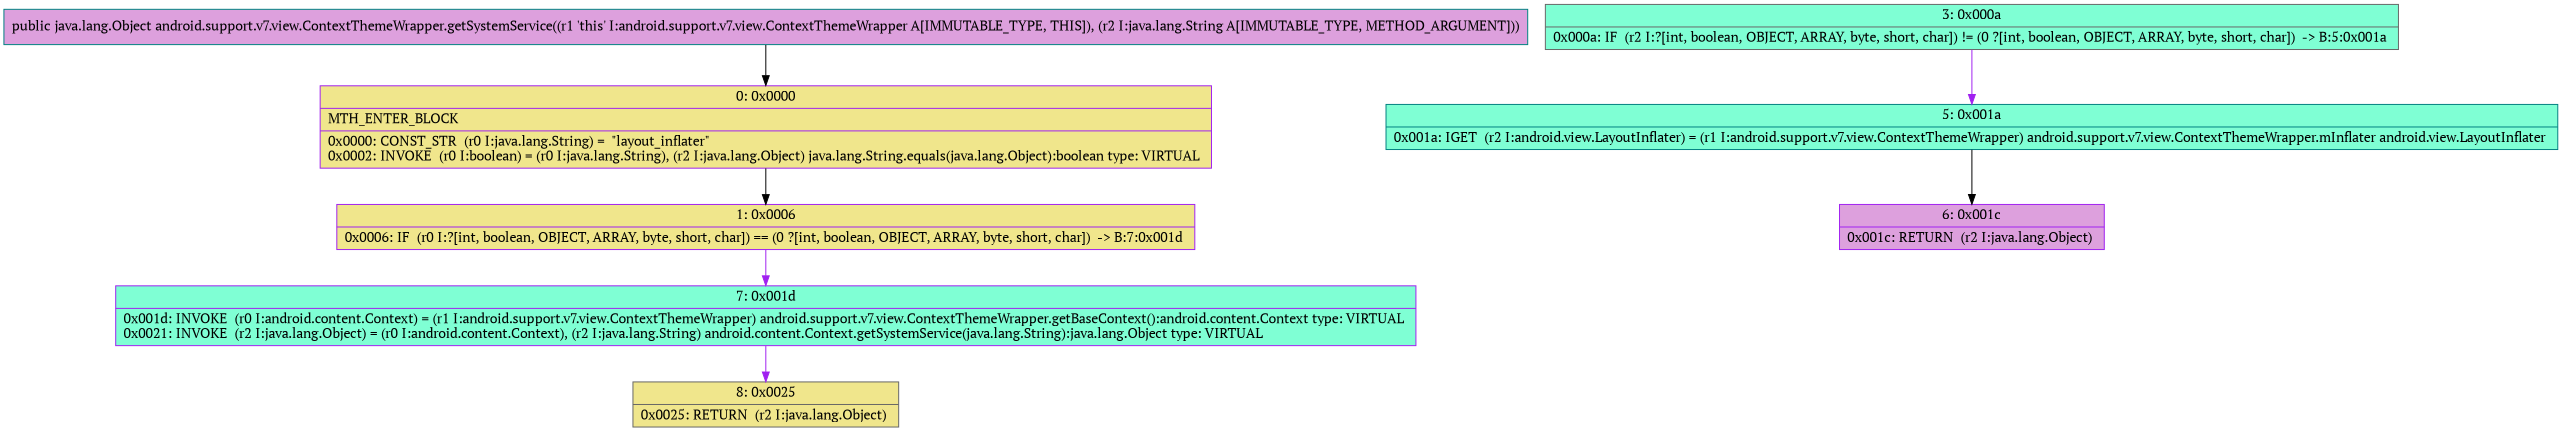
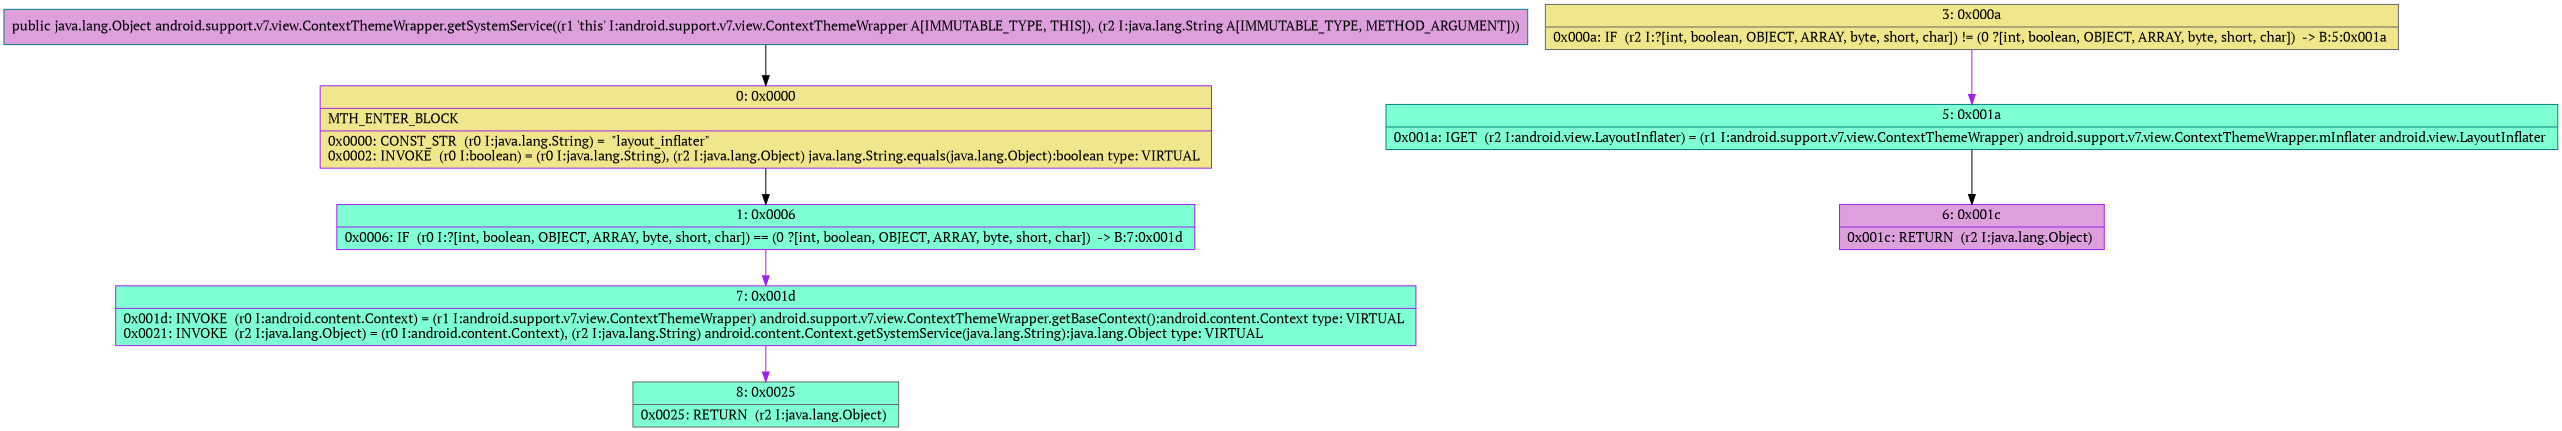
(1972, 27) -> (1972, 27)
(766, 227) -> (766, 227)
(766, 404) -> (766, 404)
